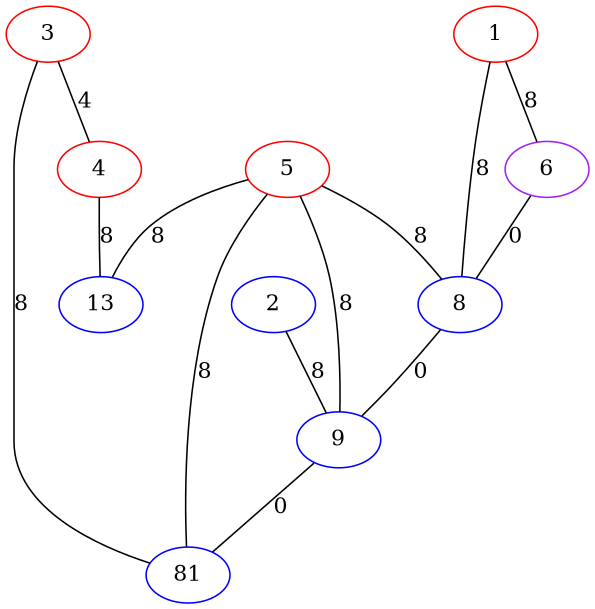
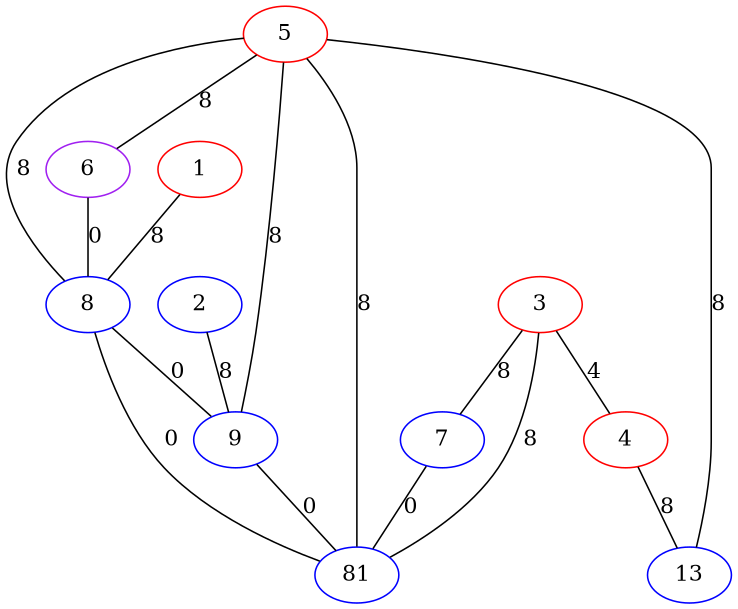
(521, 102) -> (187, 102)
none -> (442, 440)
none -> (175, 478)
